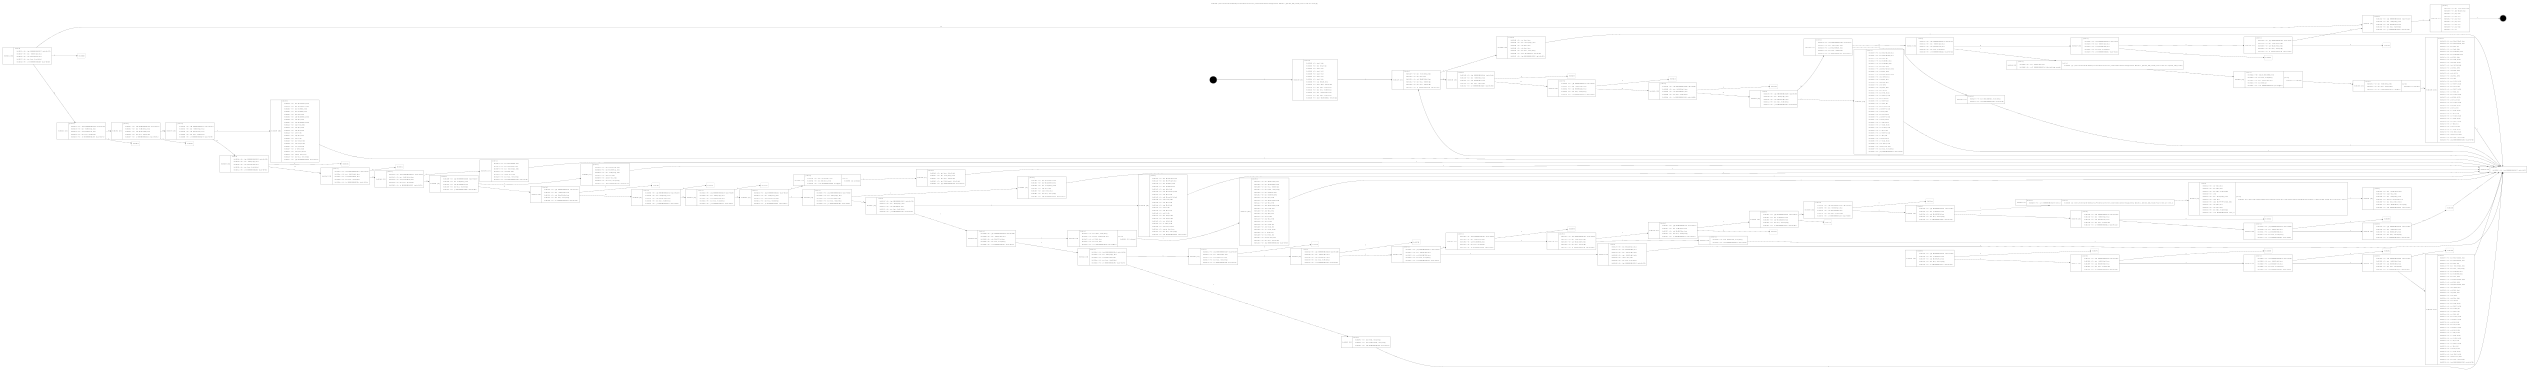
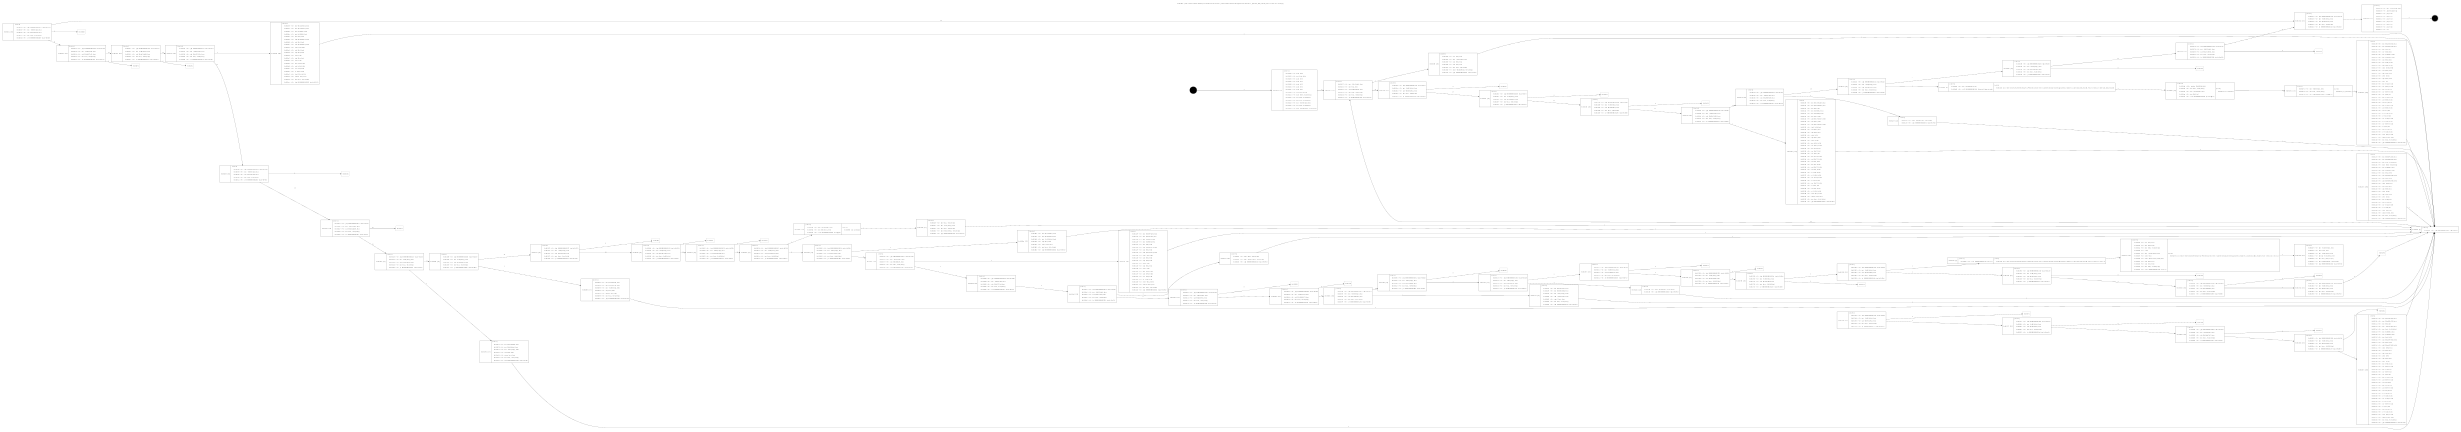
(1102, 238) -> none
